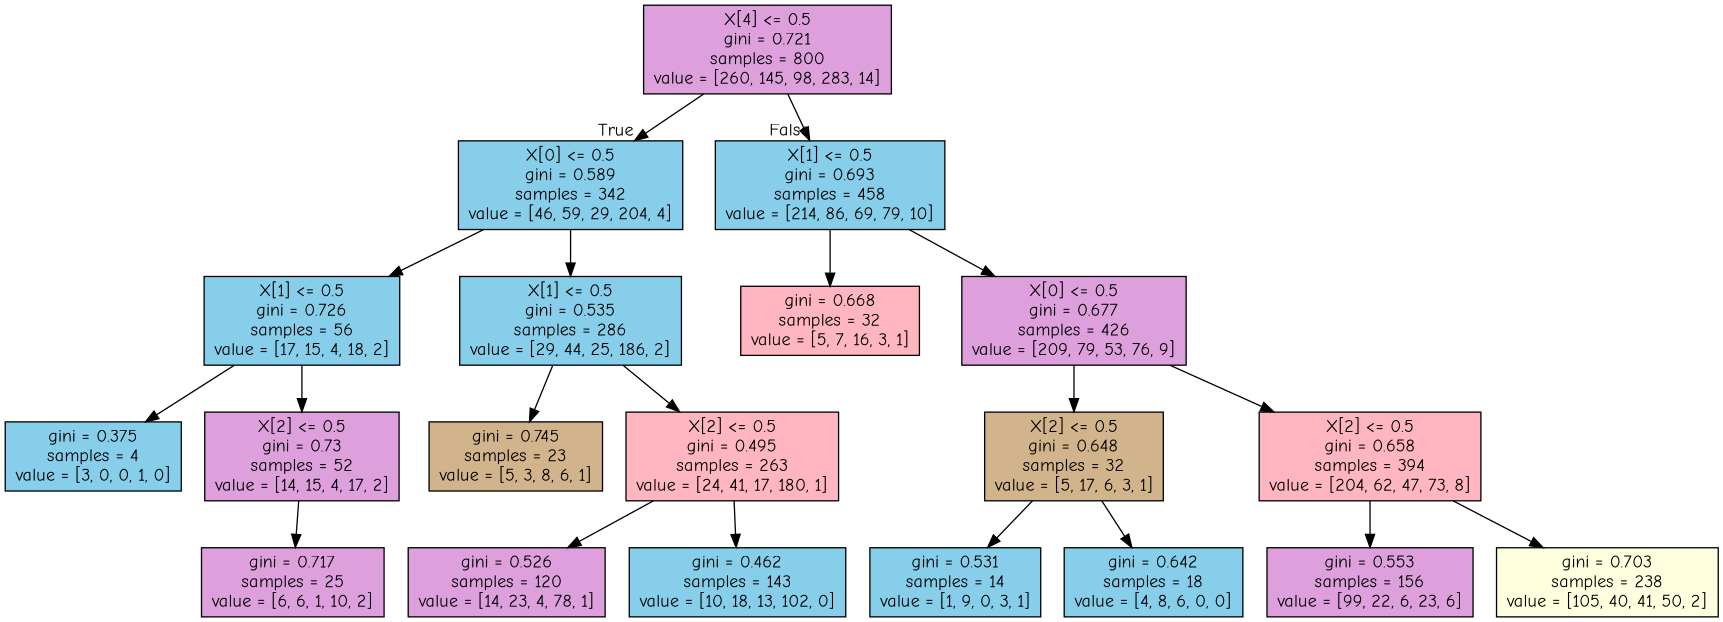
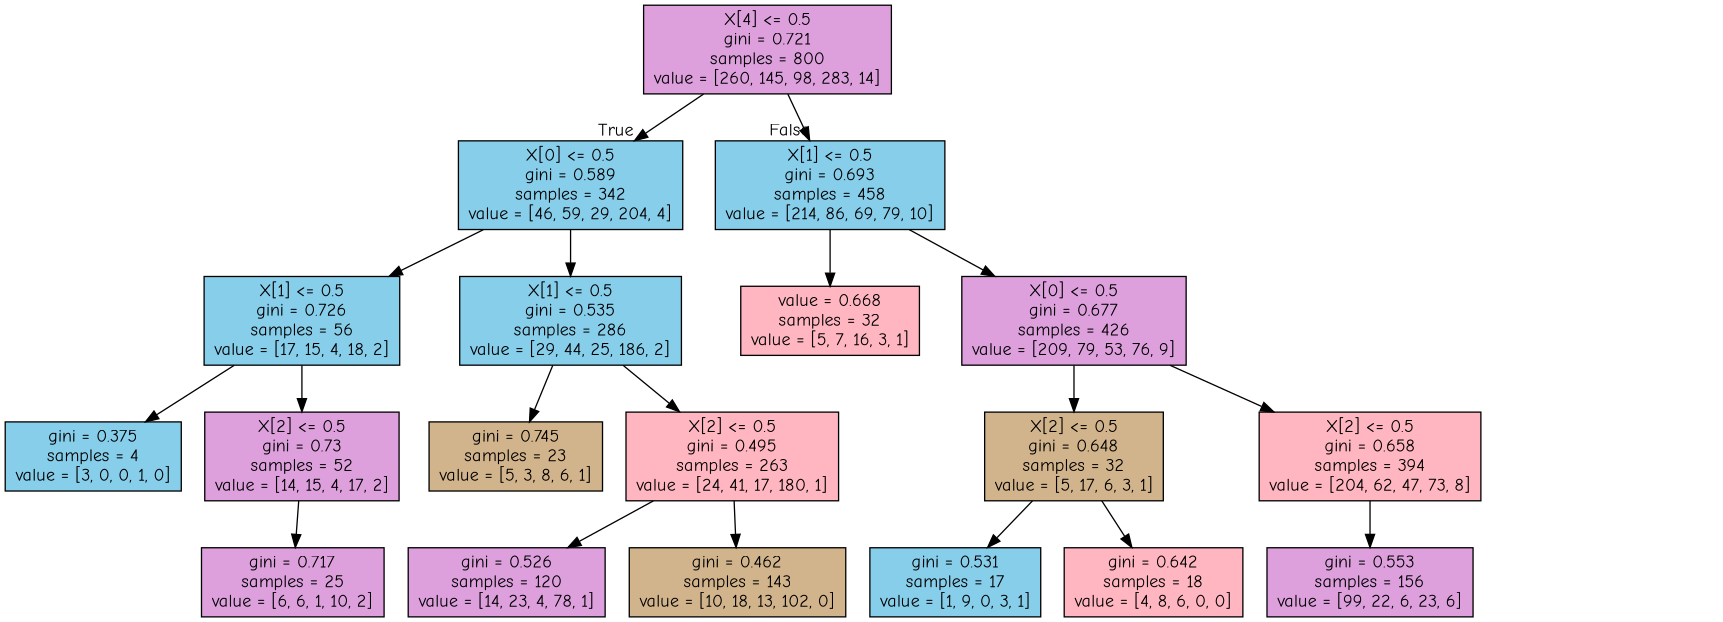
(830, 321) -> (830, 321)
(738, 582) -> (738, 582)
(955, 582) -> (955, 582)
(1154, 582) -> (1154, 582)
(1607, 582) -> none
